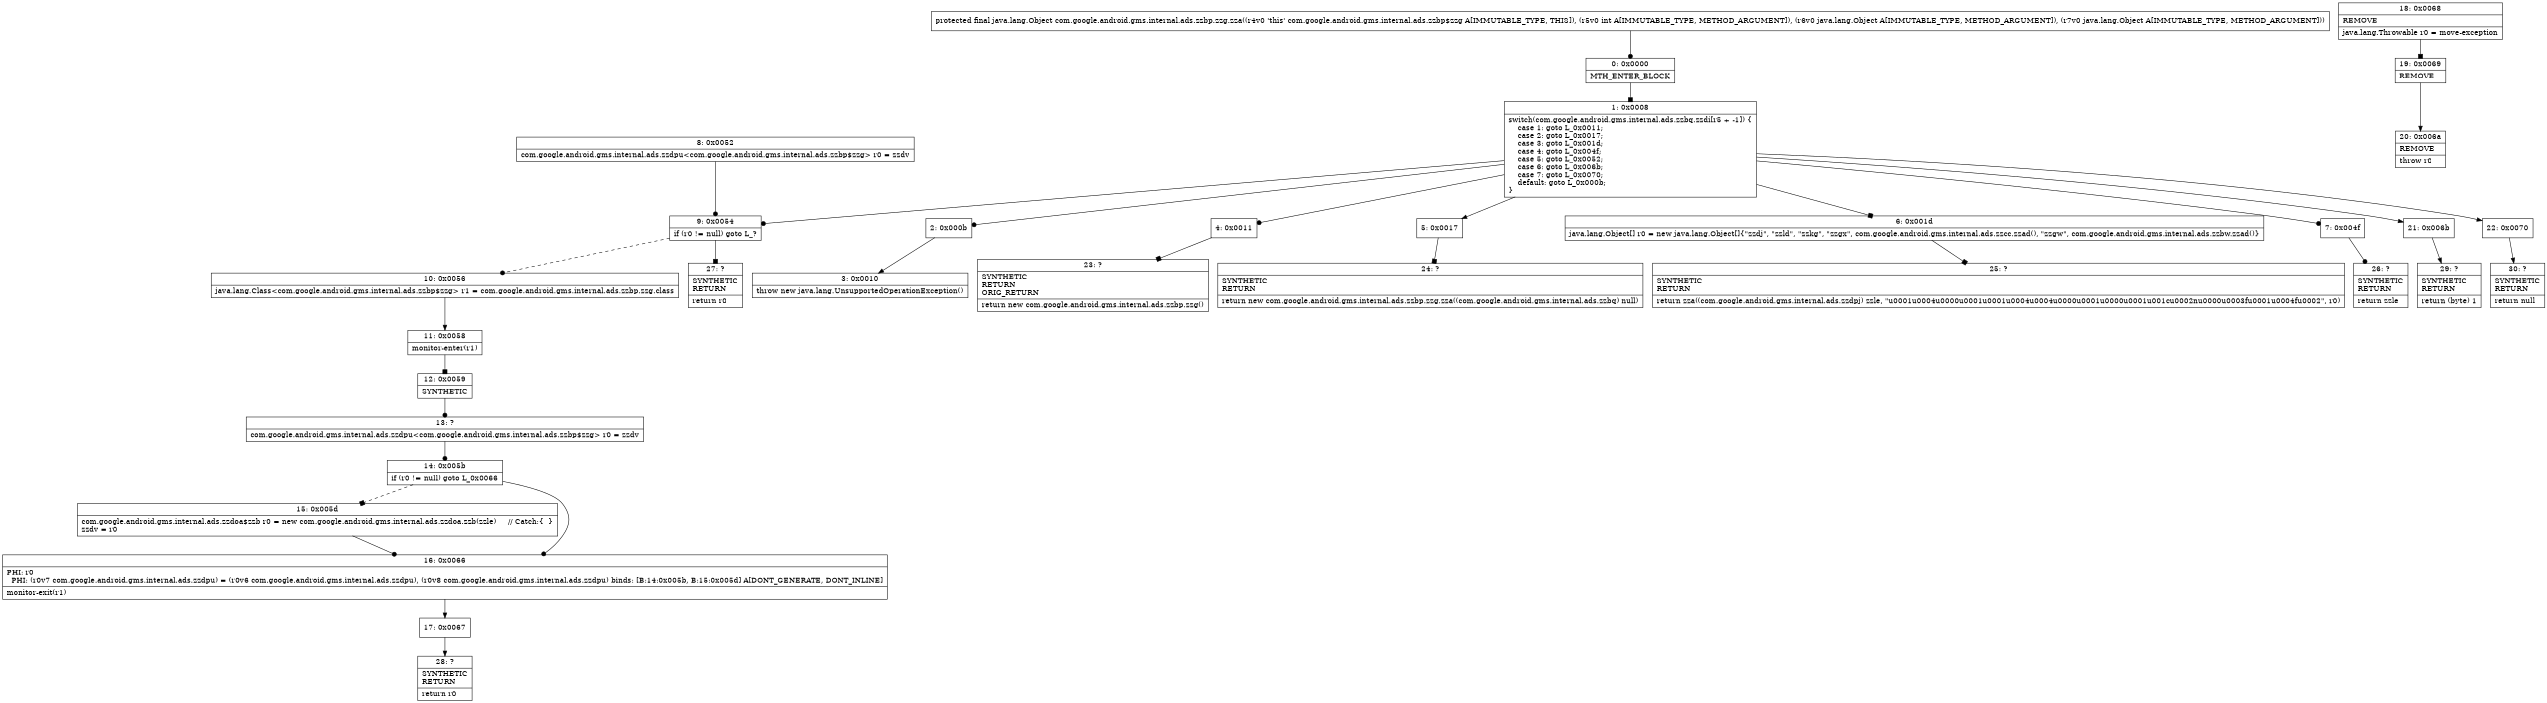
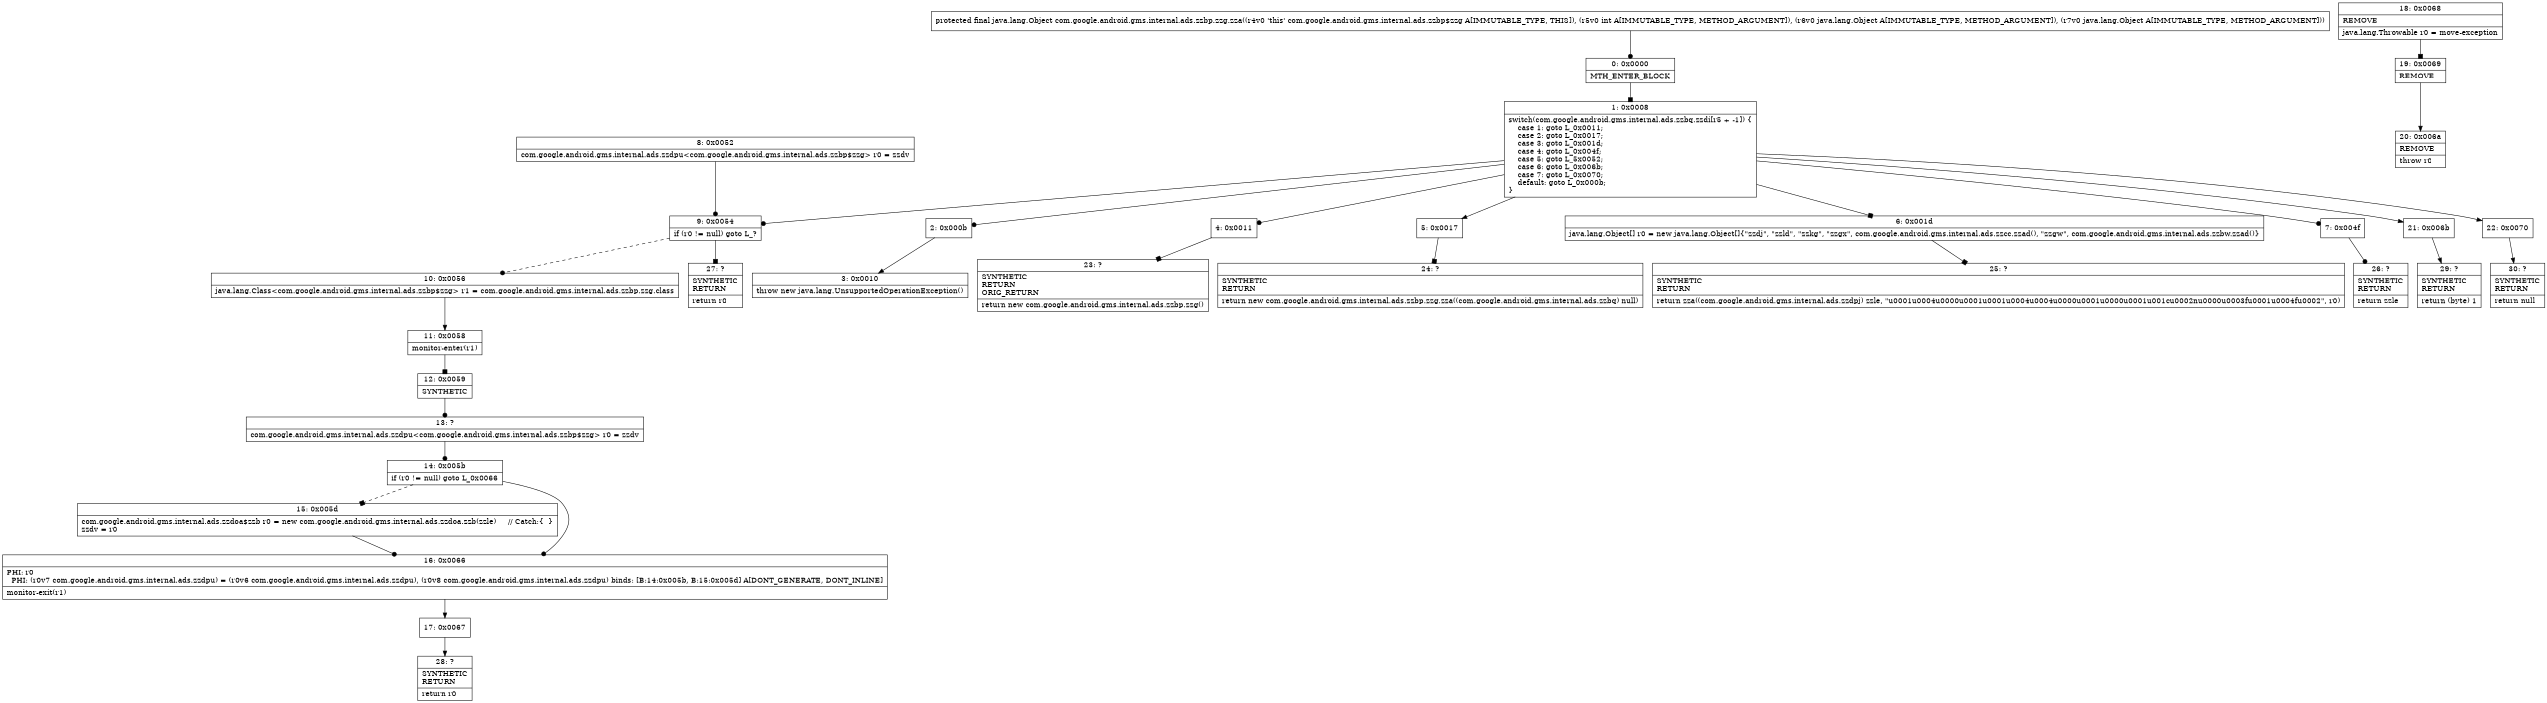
(1556, 159) -> (1556, 159)
